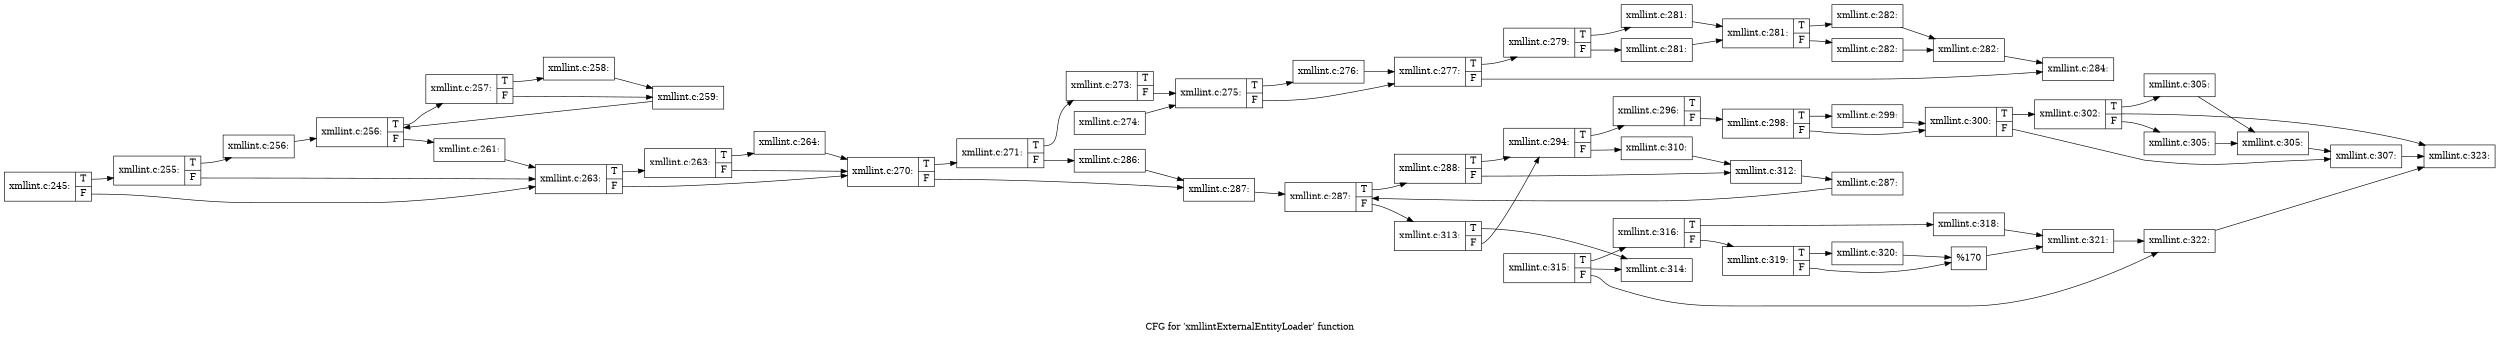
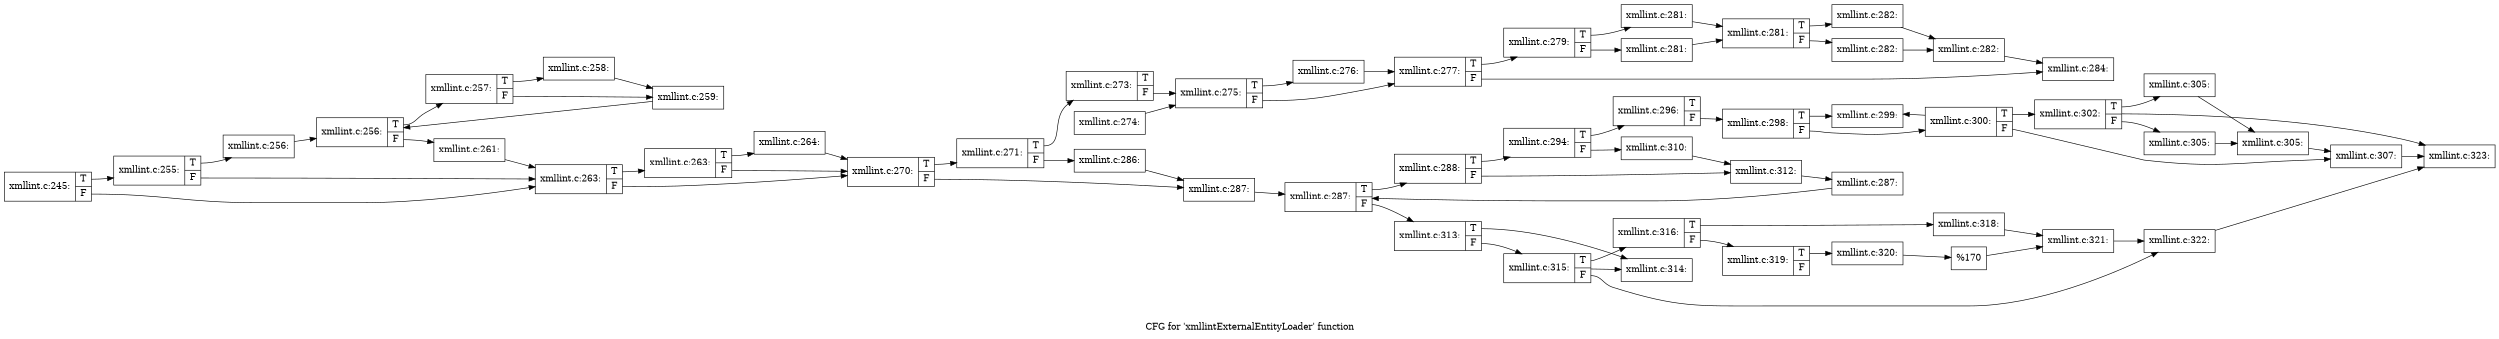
(1911, 123) -> (1917, 115)
(1512, 205) -> (1499, 246)
(1878, 272) -> none
